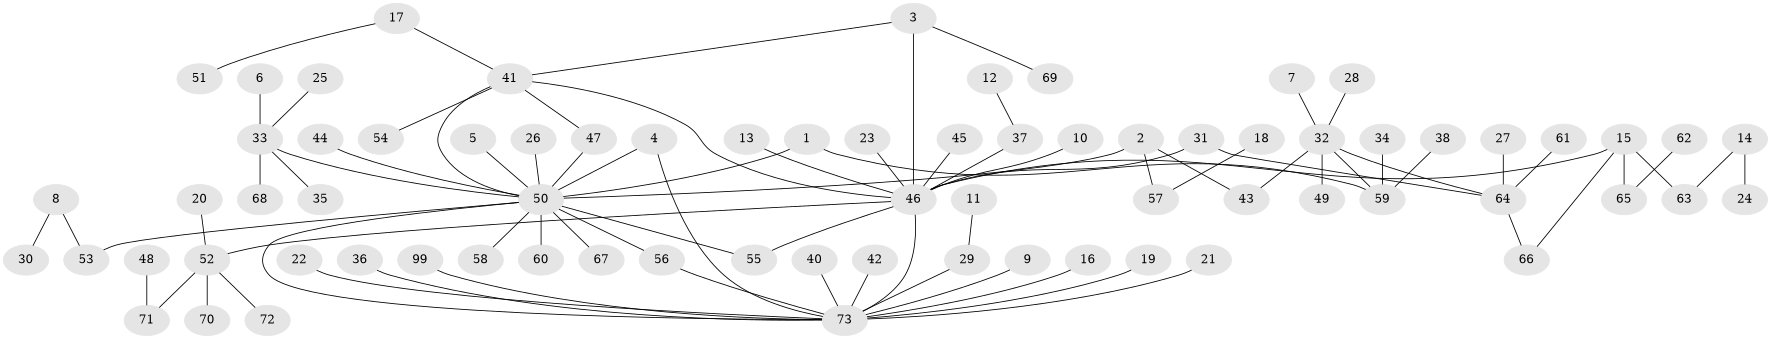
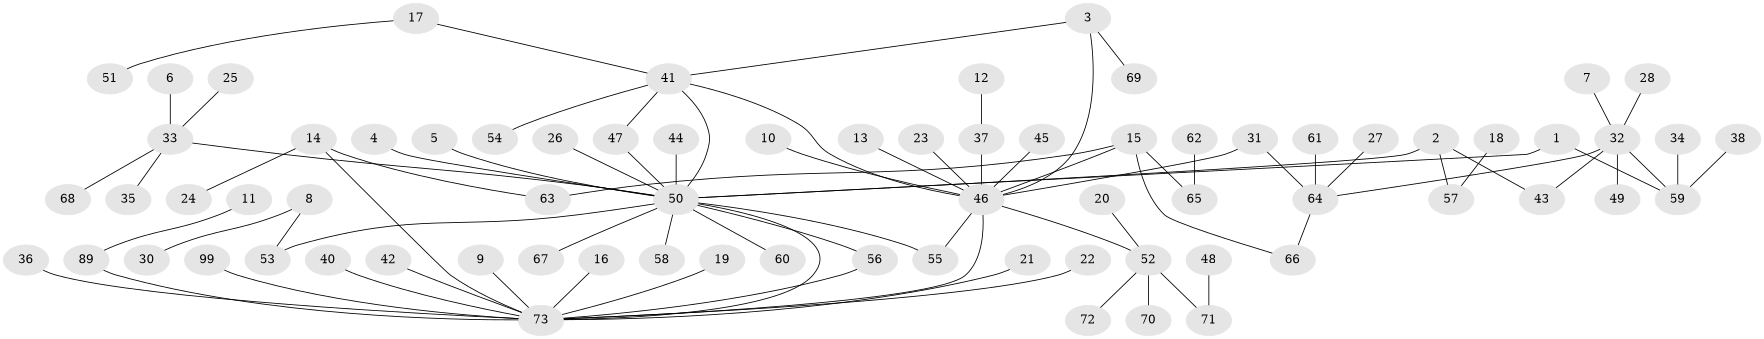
(967, 260) -> (86, 260)
(713, 264) -> (416, 242)
